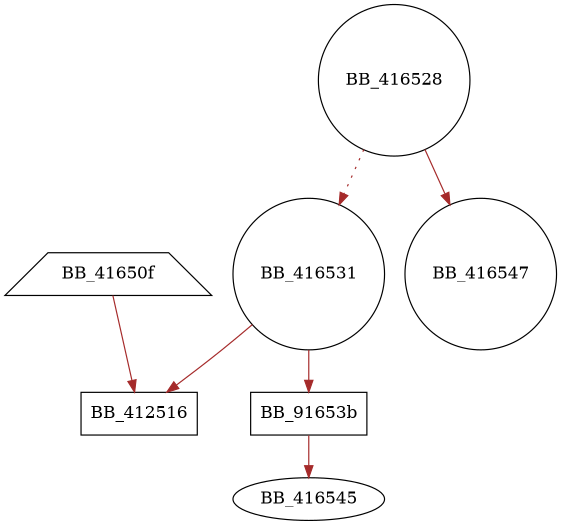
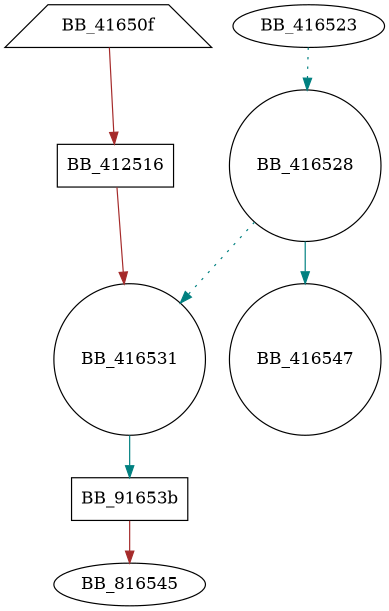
none -> (309, 26)
(354, 172) -> (221, 258)
(435, 172) -> (305, 256)
(215, 355) -> (120, 230)
(309, 365) -> (130, 450)
(309, 499) -> (130, 584)
